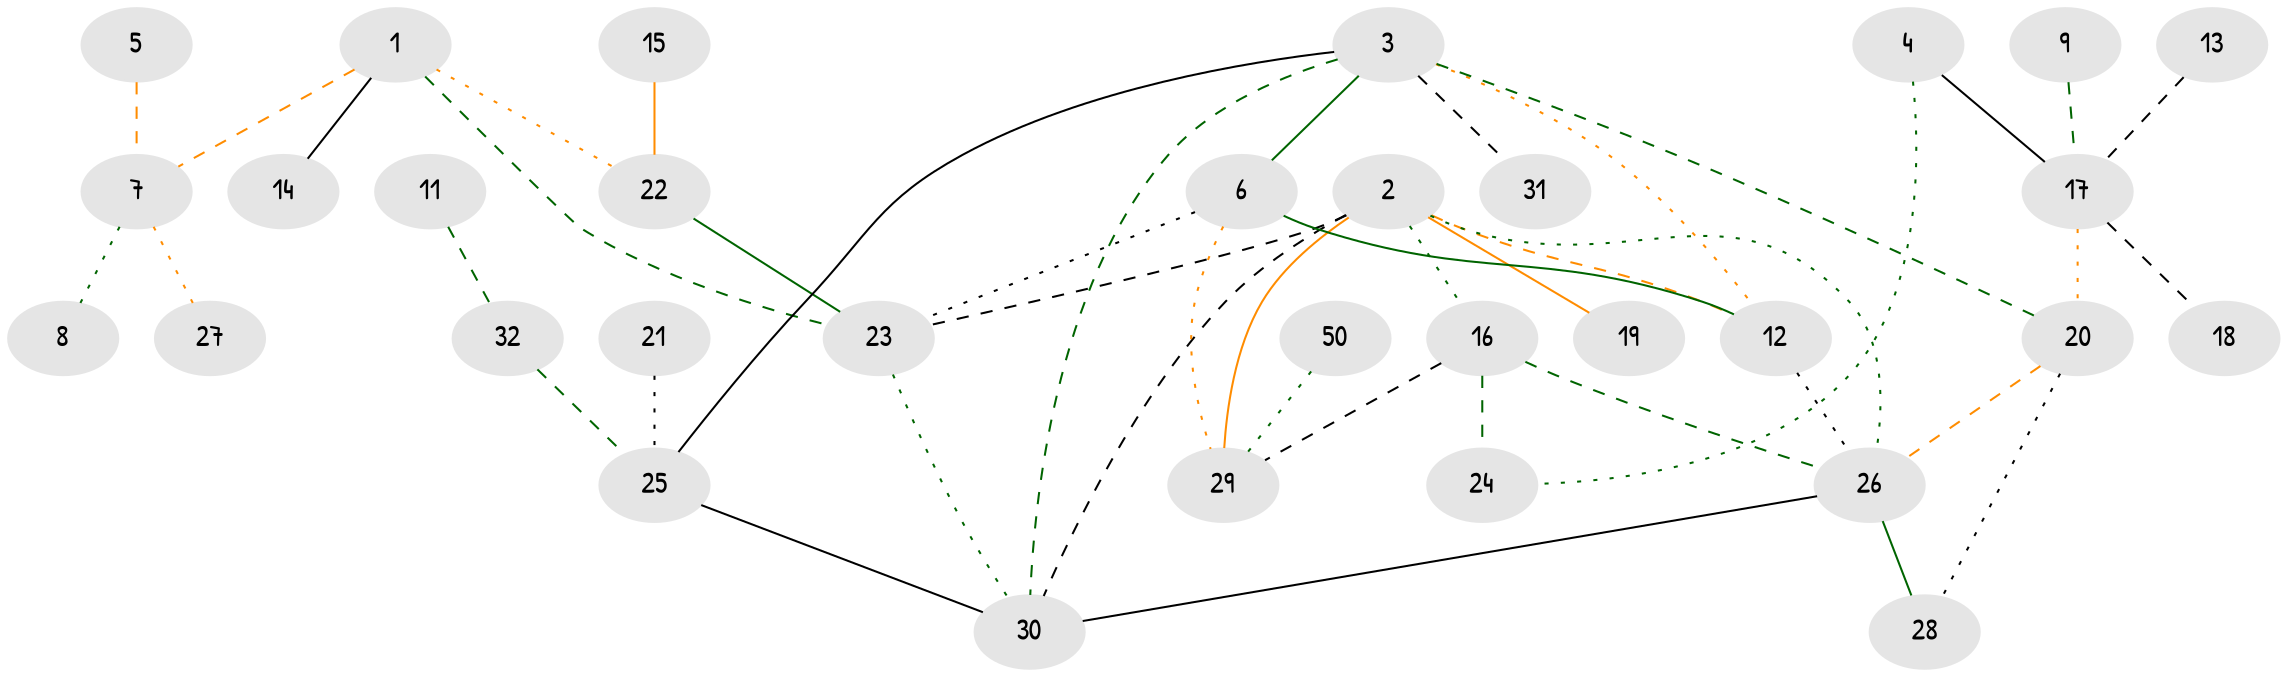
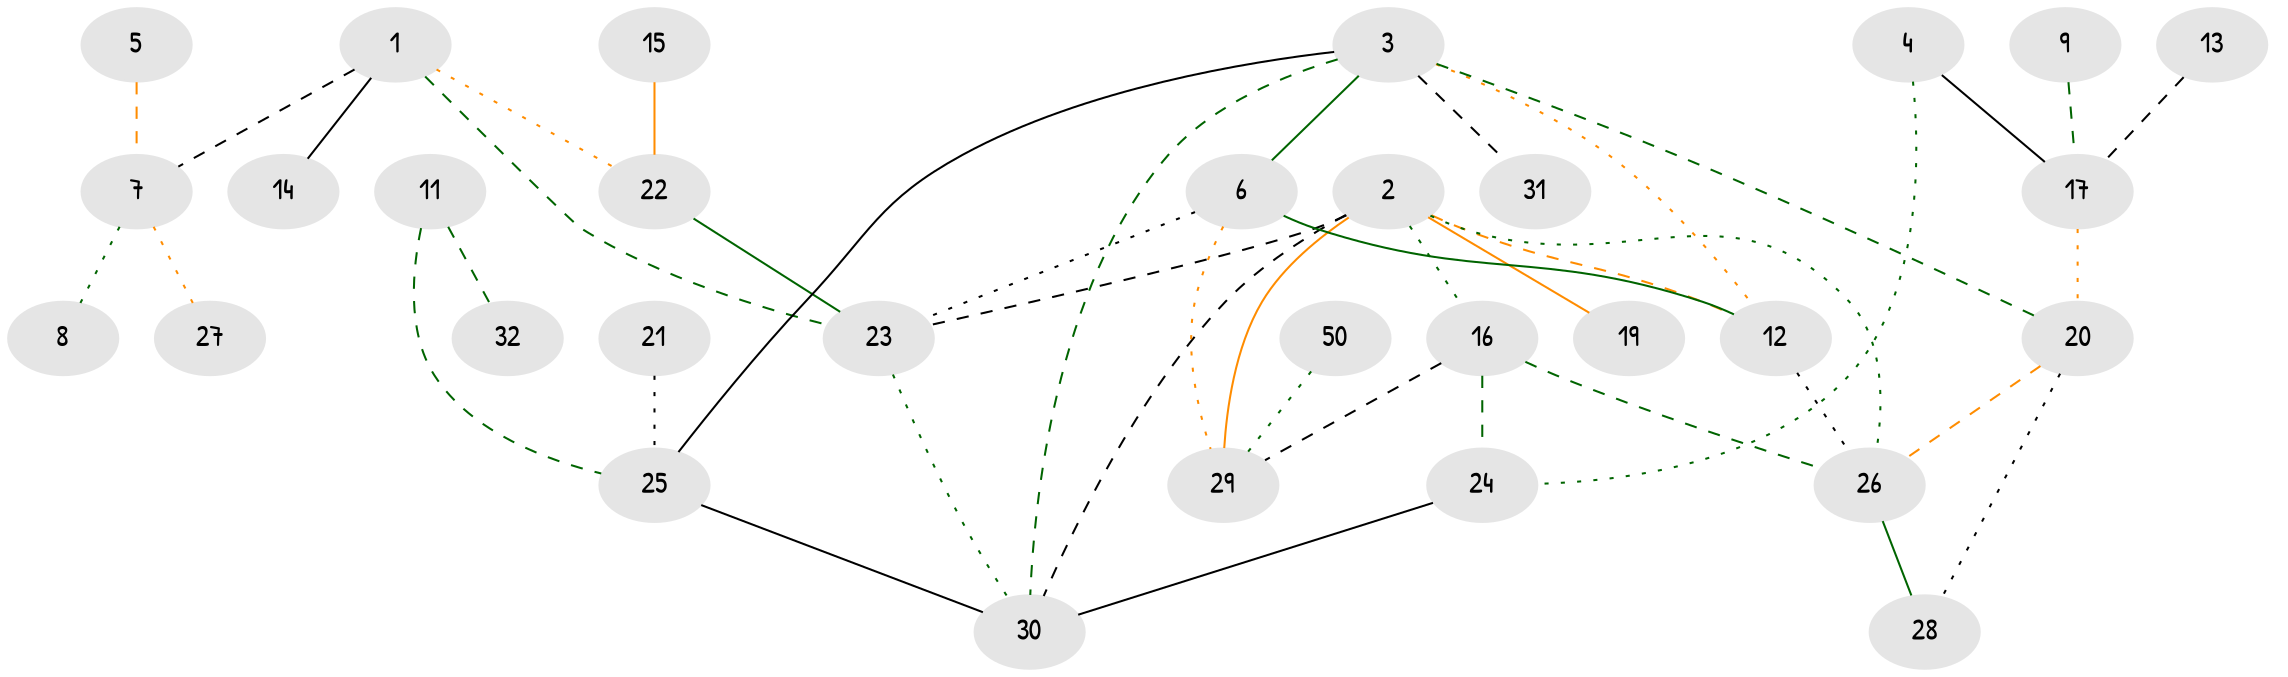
(266, 118) -> (266, 118)
(2224, 338) -> none
(581, 412) -> (449, 394)
(1450, 559) -> (1256, 559)
